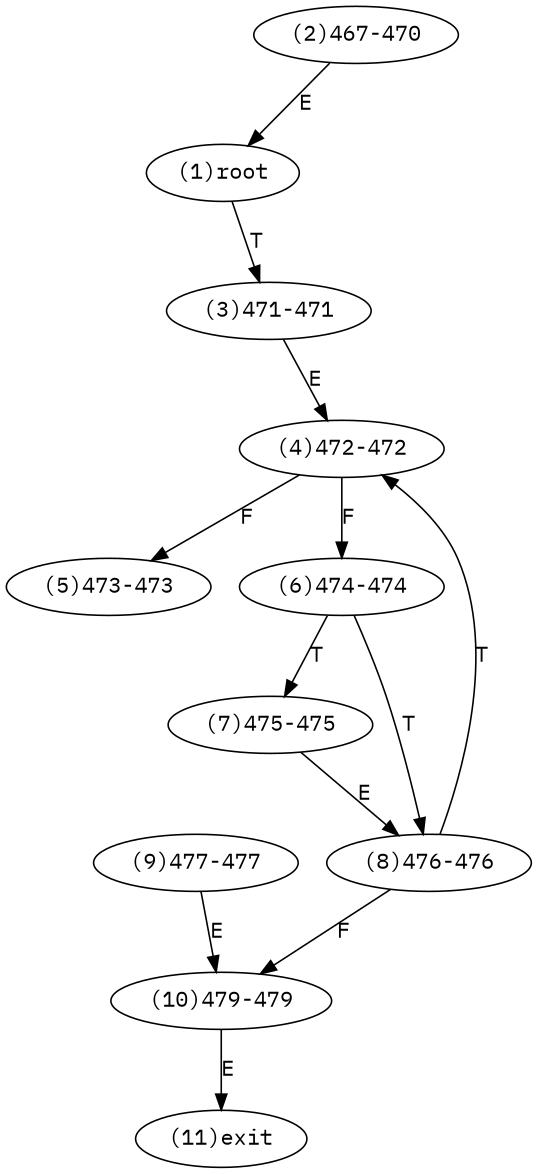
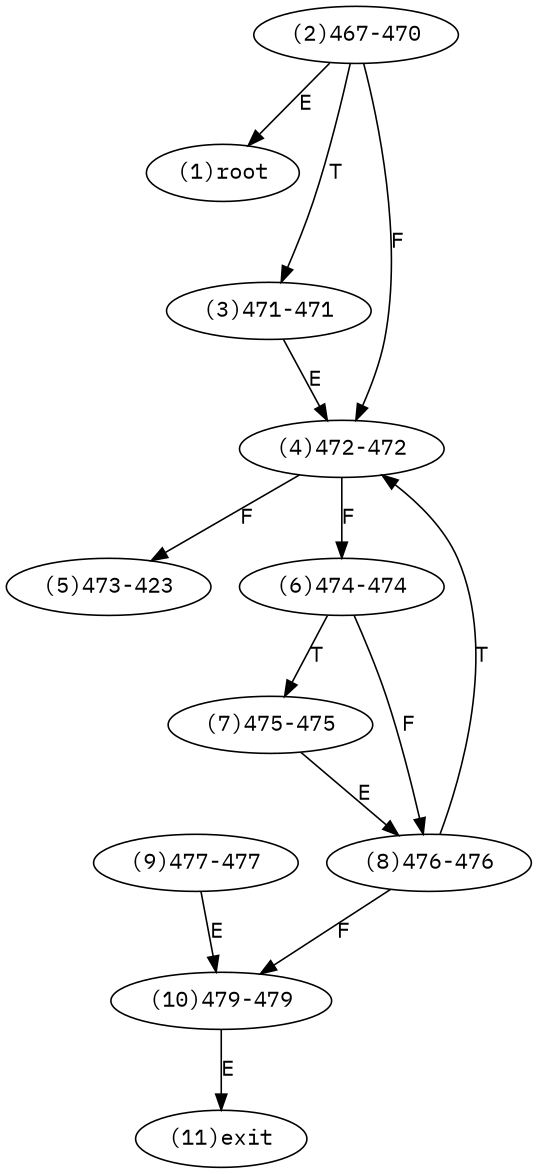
(243, 234) -> (324, 167)
none -> (391, 235)
(109, 587) -> (109, 587)
(409, 725) -> (409, 725)
